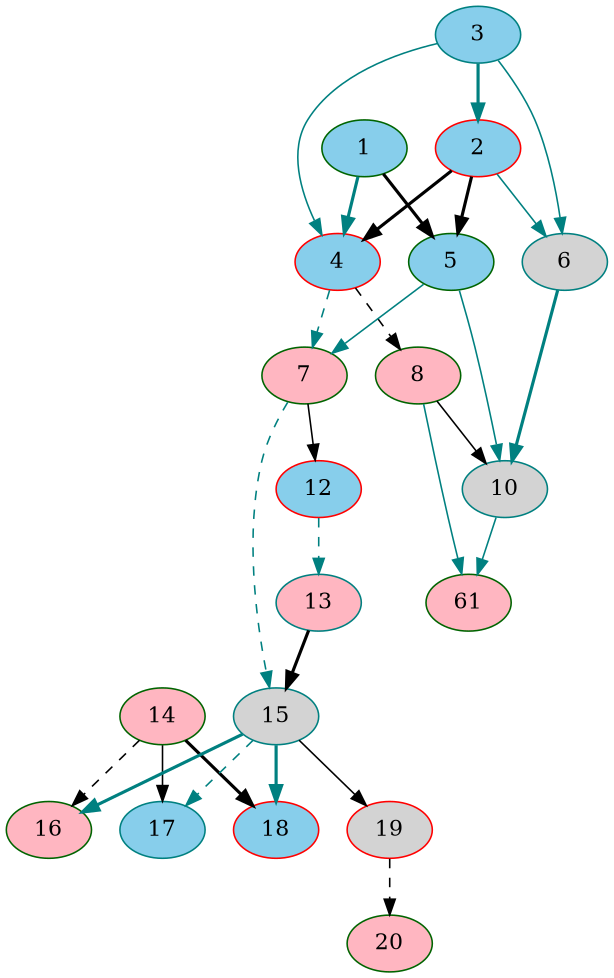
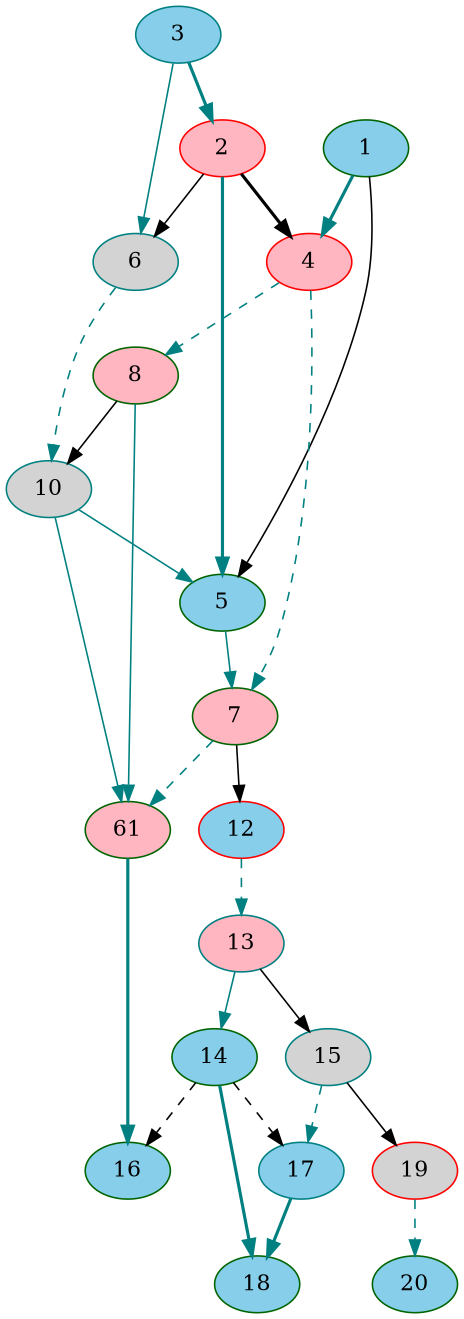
(323, 101) -> none
(478, 148) -> (222, 148)
(467, 197) -> (222, 367)
(402, 198) -> (339, 378)
(517, 199) -> (184, 199)
(338, 262) -> (309, 262)
(371, 310) -> (234, 311)
(480, 367) -> (122, 537)
(537, 368) -> (73, 362)
(253, 534) -> (187, 767)
(300, 652) -> (280, 994)
(163, 716) -> (215, 1057)
(163, 762) -> (253, 1108)
(276, 765) -> (282, 1220)
(212, 766) -> (234, 1163)
(174, 768) -> (128, 992)
(49, 830) -> (128, 1171)
(276, 830) -> (257, 1284)
(390, 879) -> (415, 1220)
(390, 944) -> (415, 1284)
none -> (230, 992)
